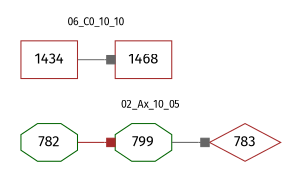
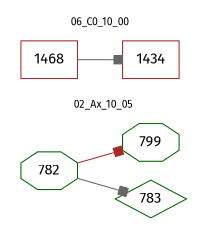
(96, 23) -> (100, 23)
(91, 60) -> (95, 60)
(185, 142) -> (97, 184)
(245, 142) -> (151, 199)
